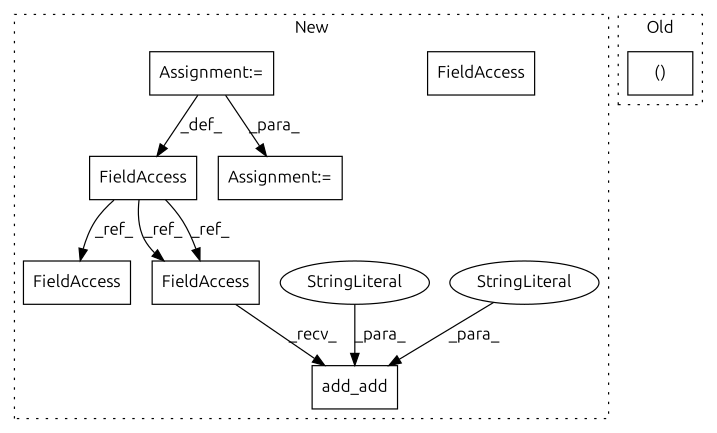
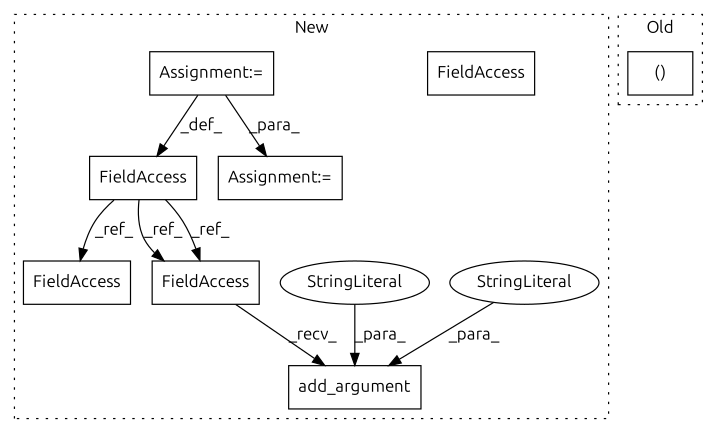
(355, 387) -> (355, 387)
